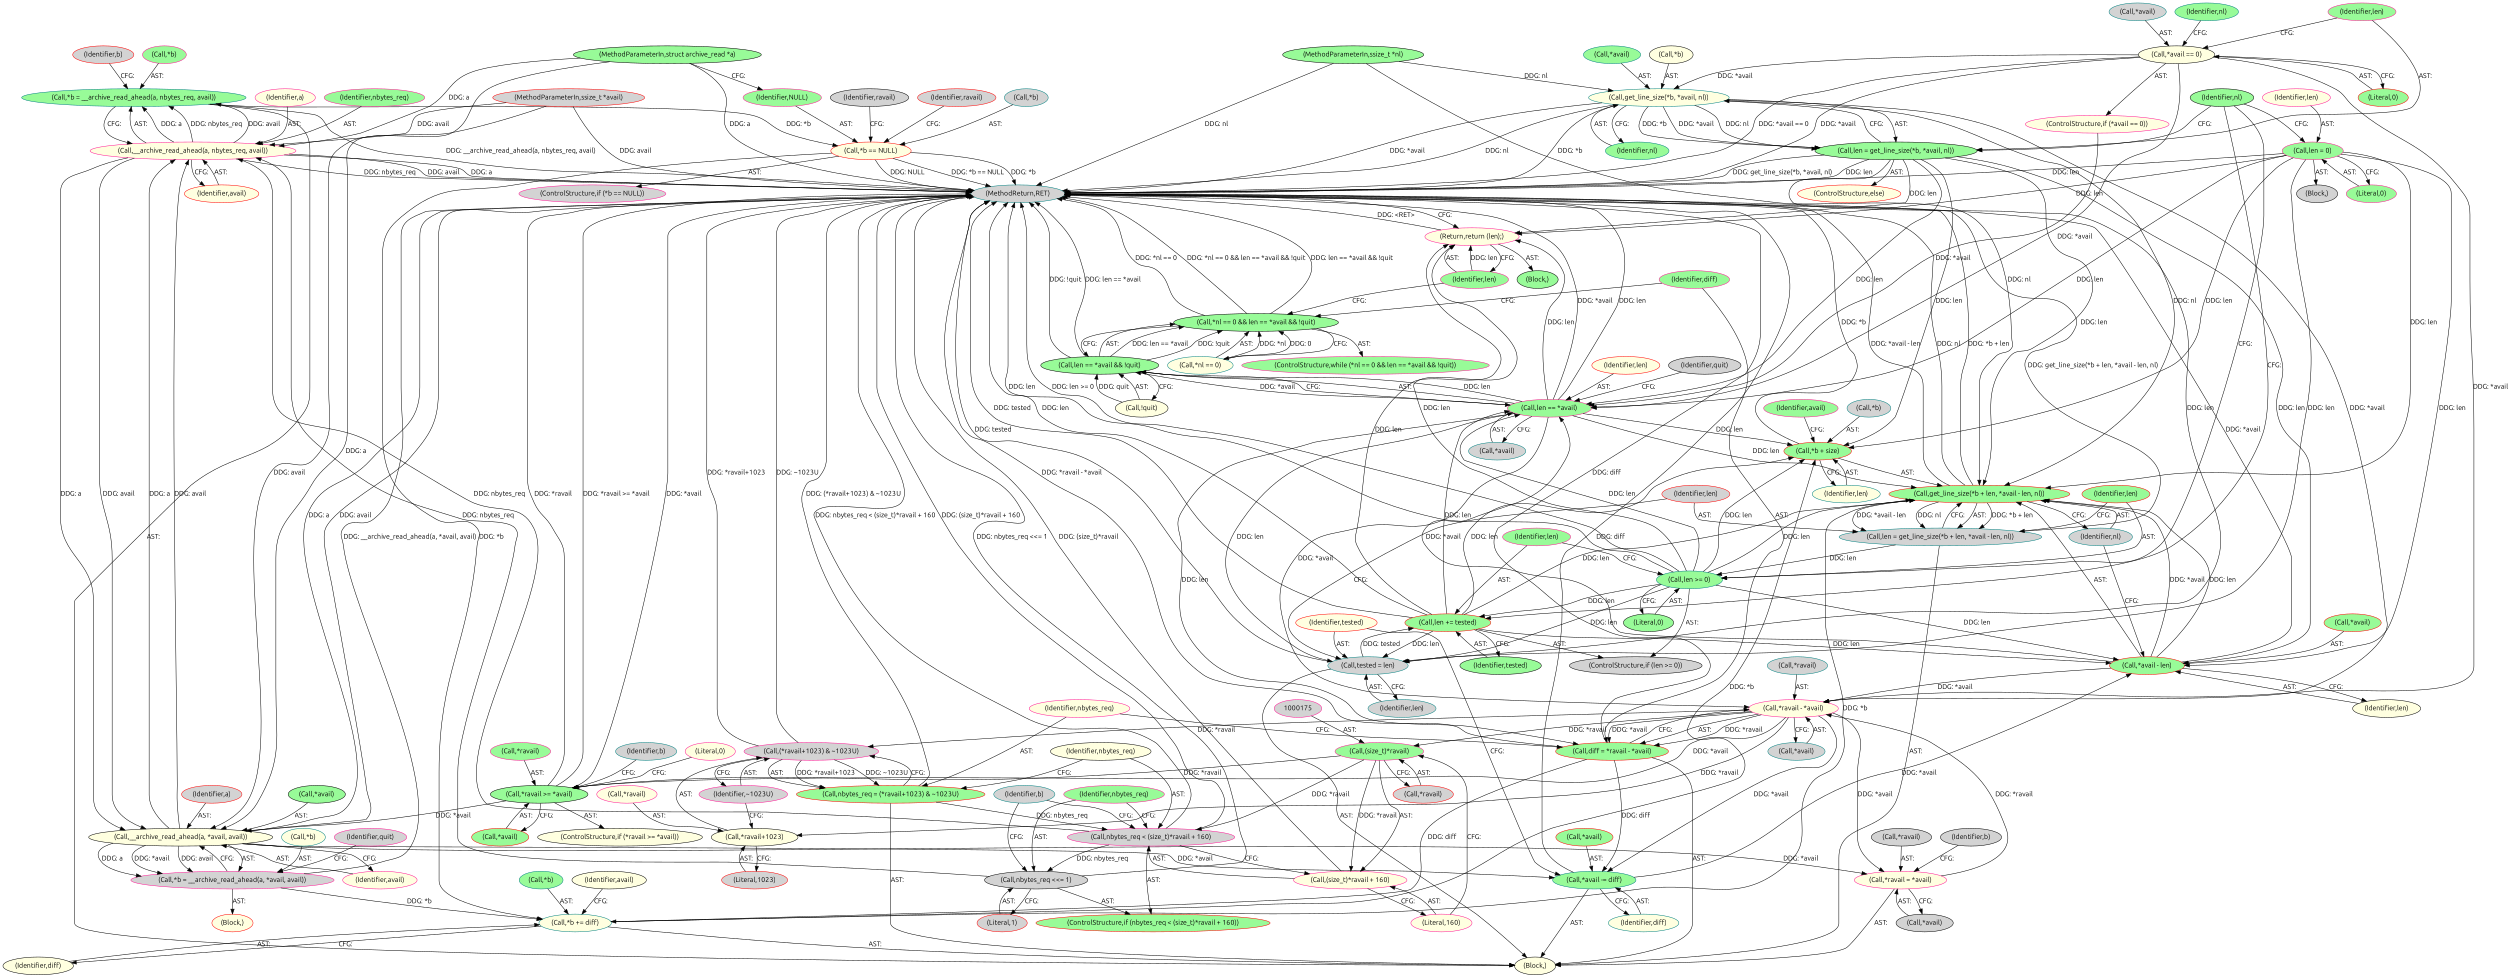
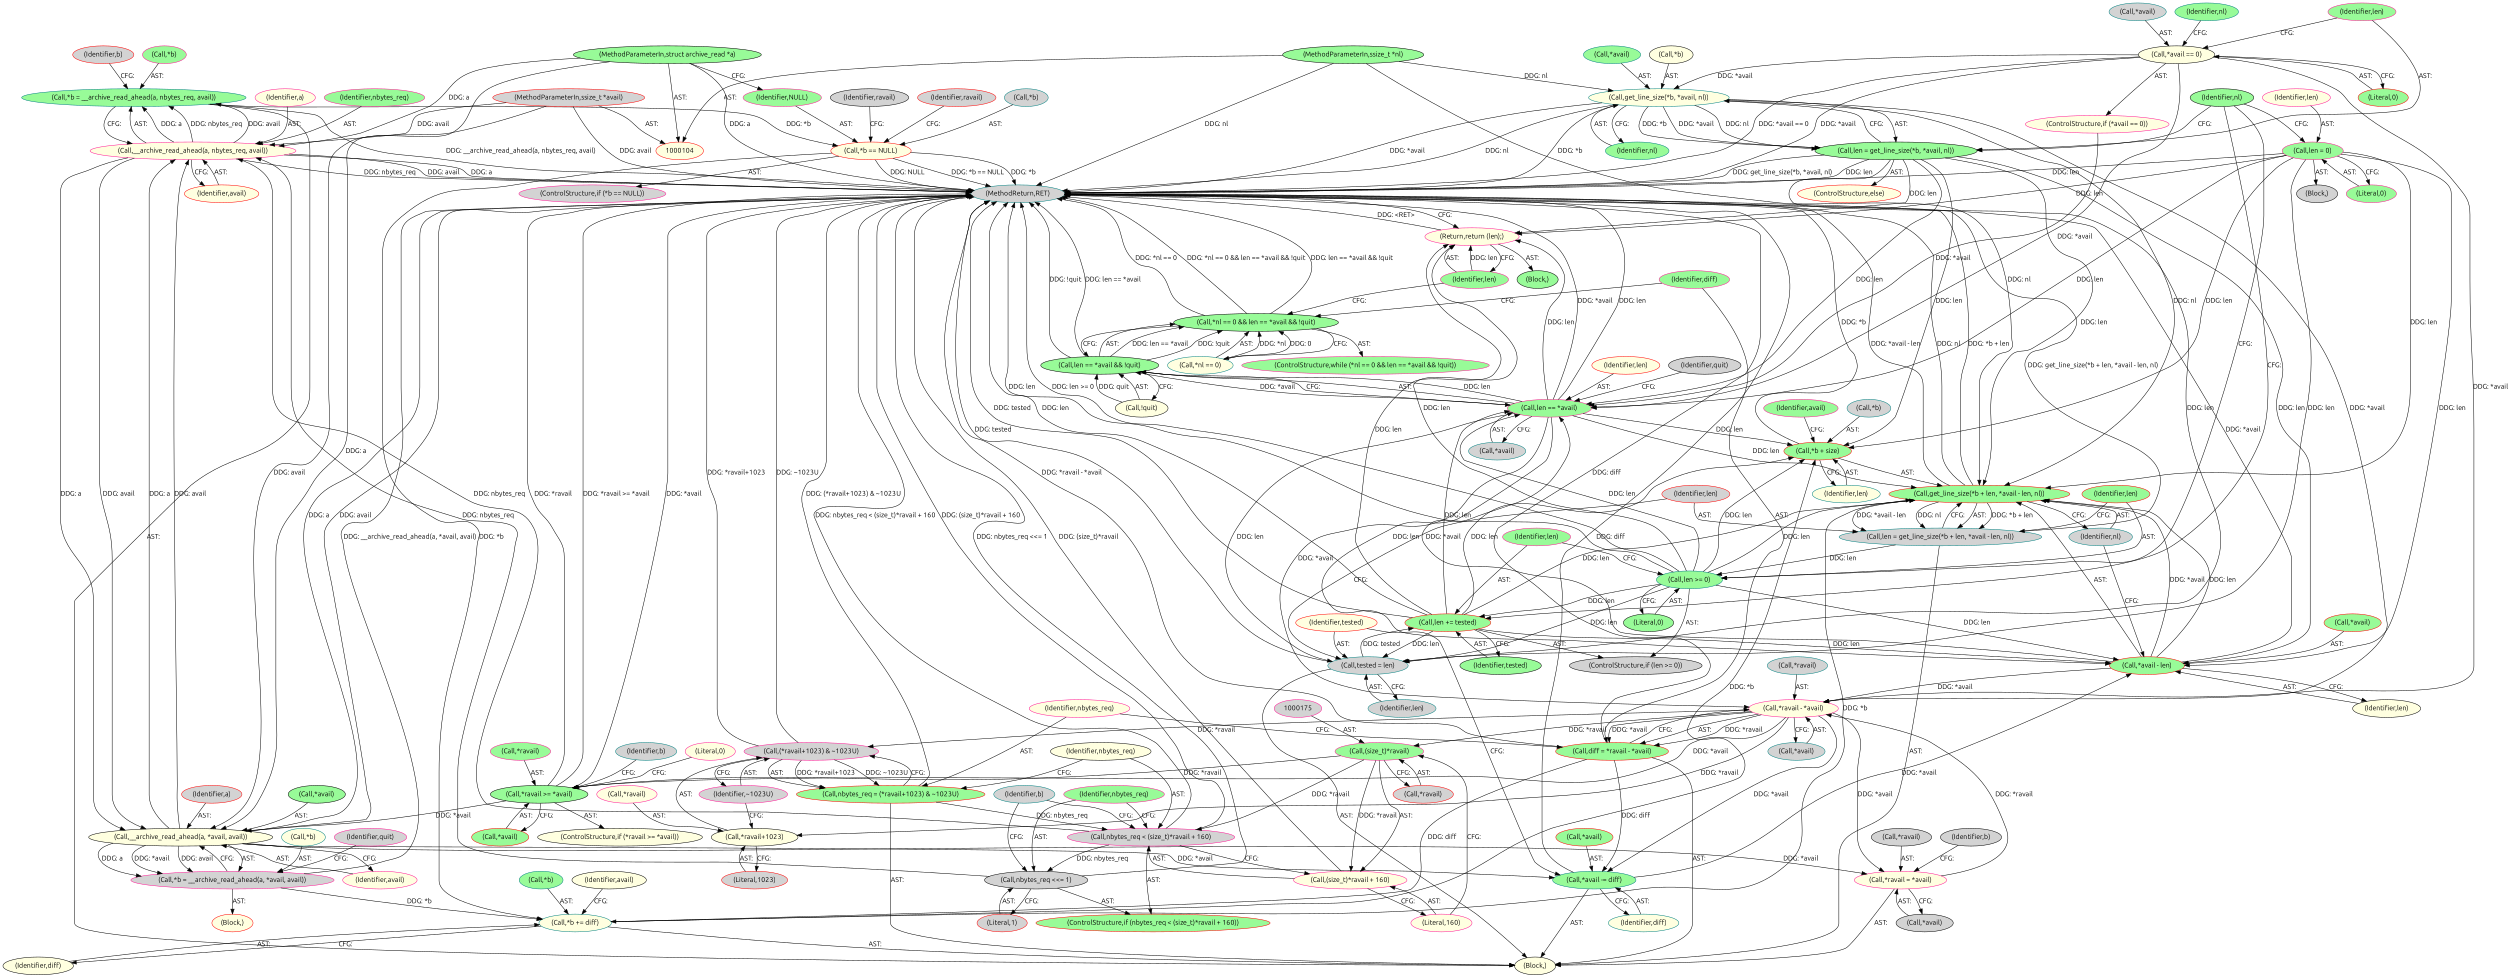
none -> (680, 151)
(1180, 601) -> (1546, 640)
